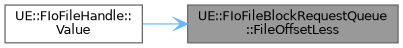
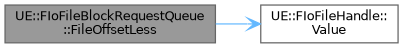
(159, 24) -> (232, 24)
